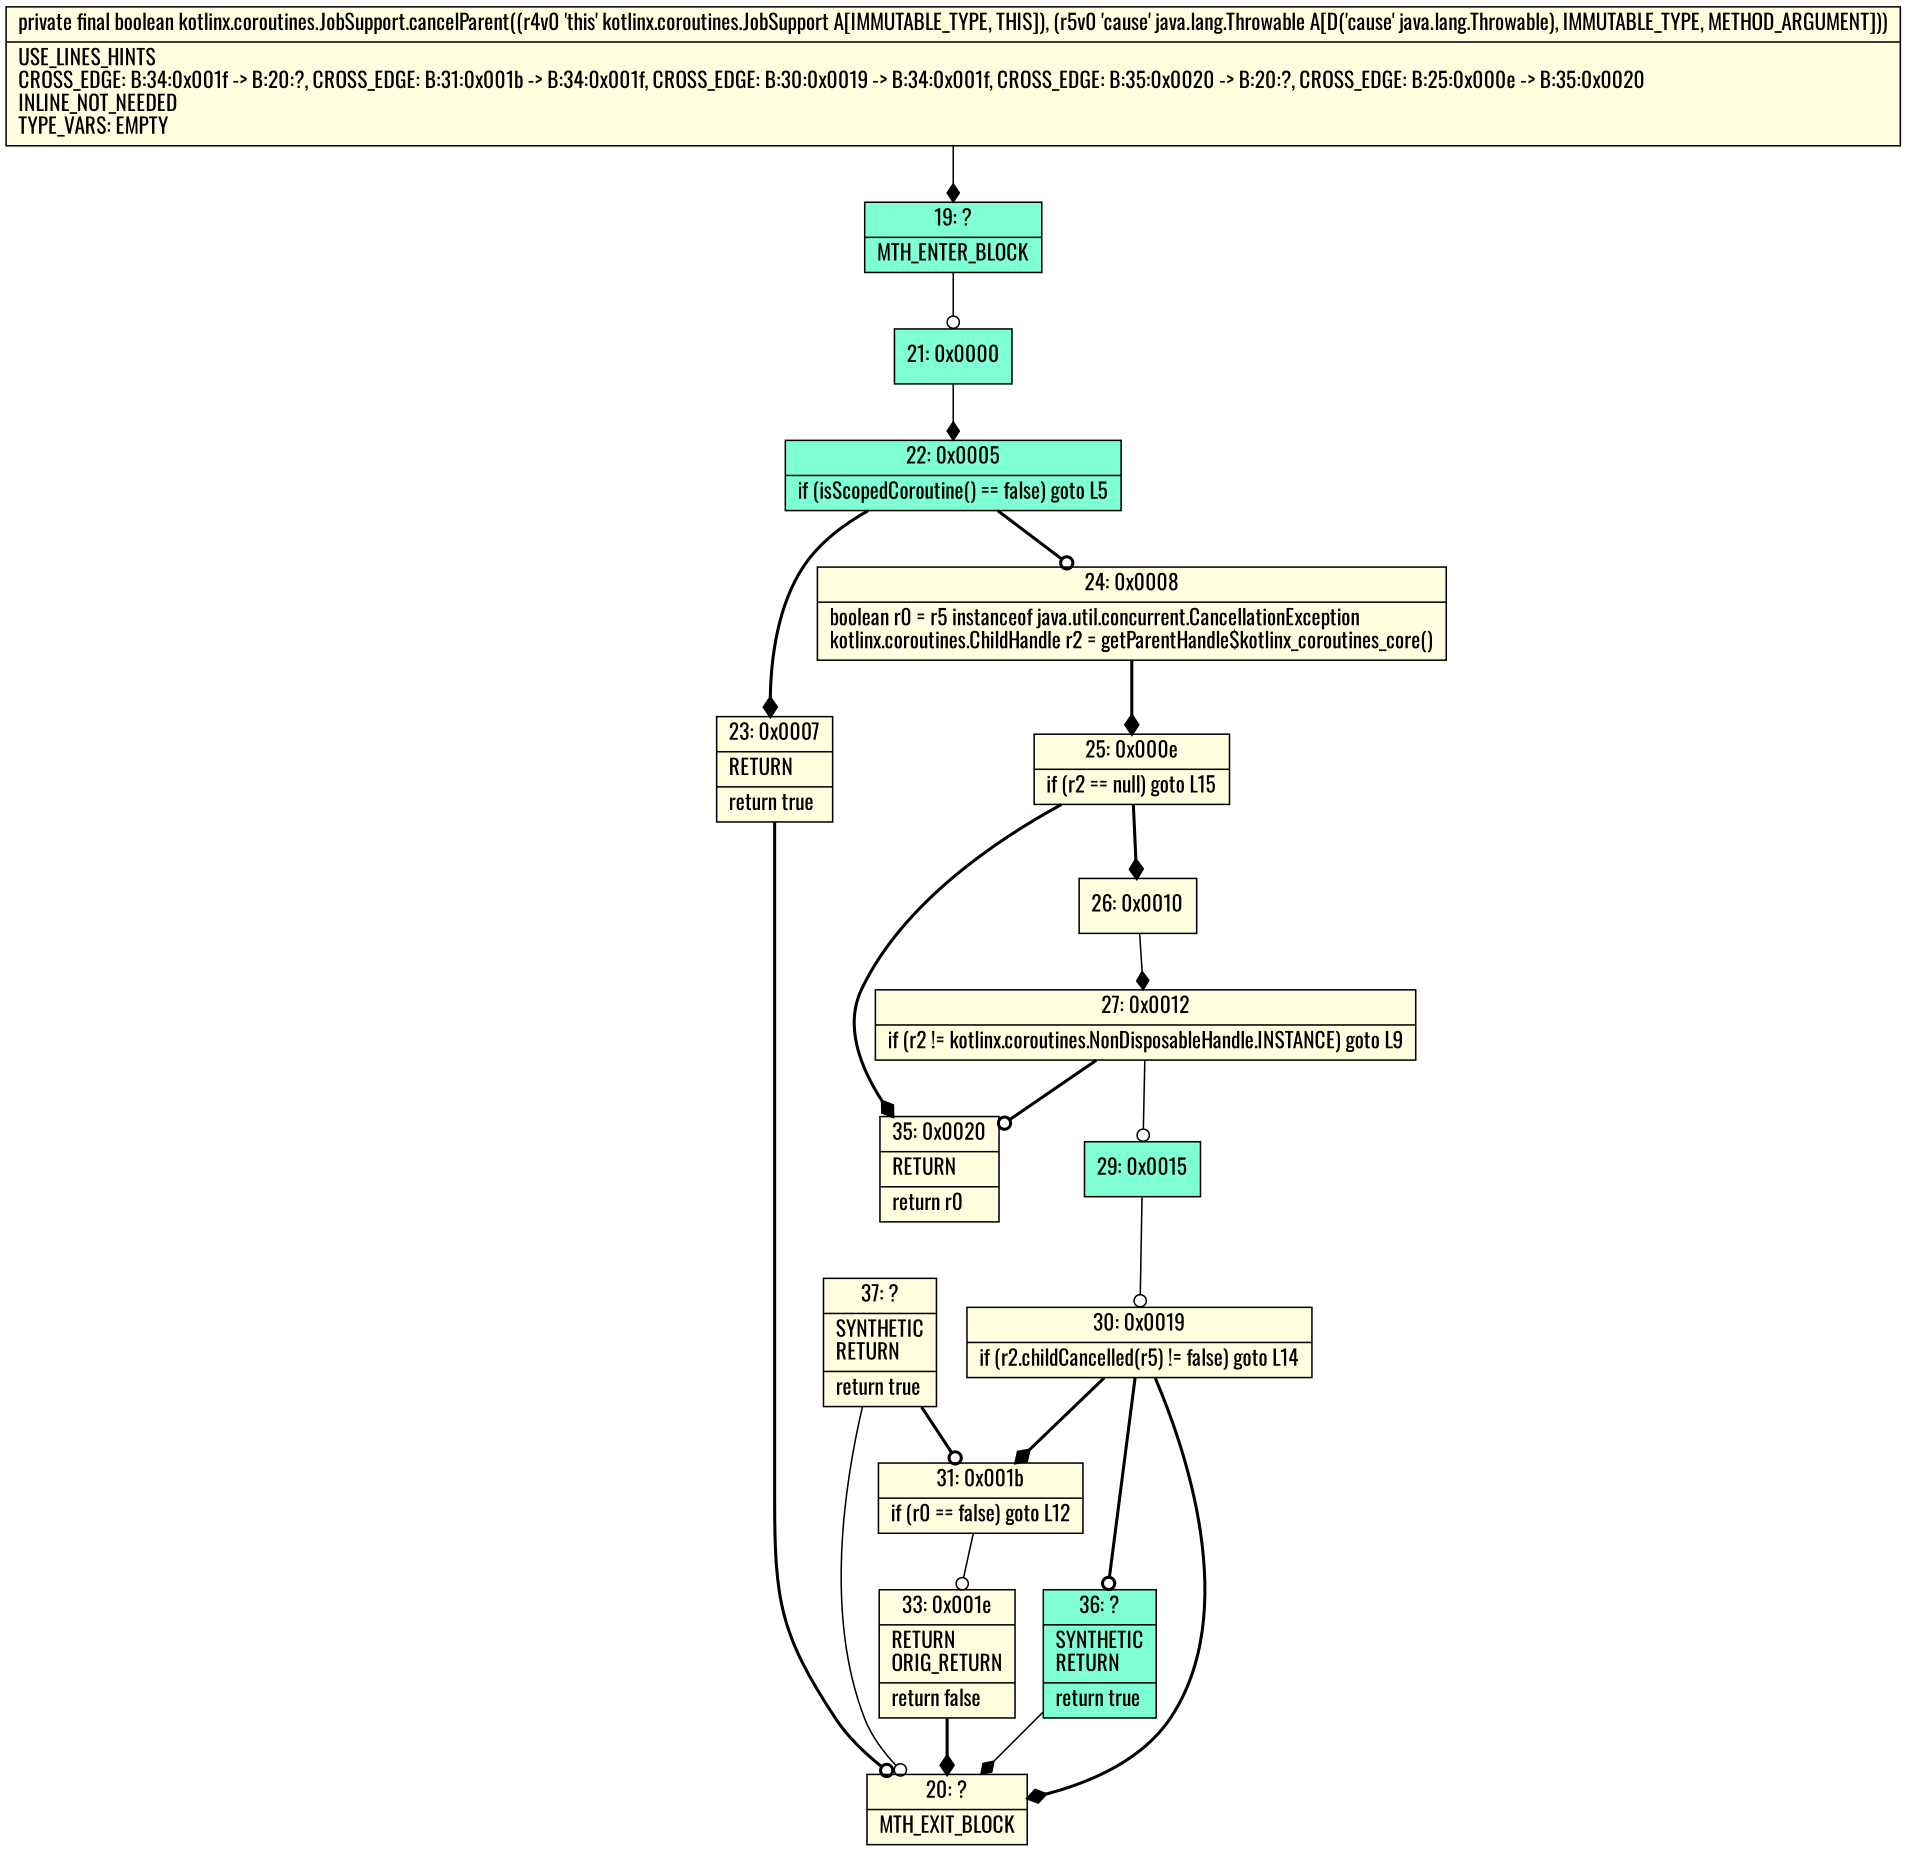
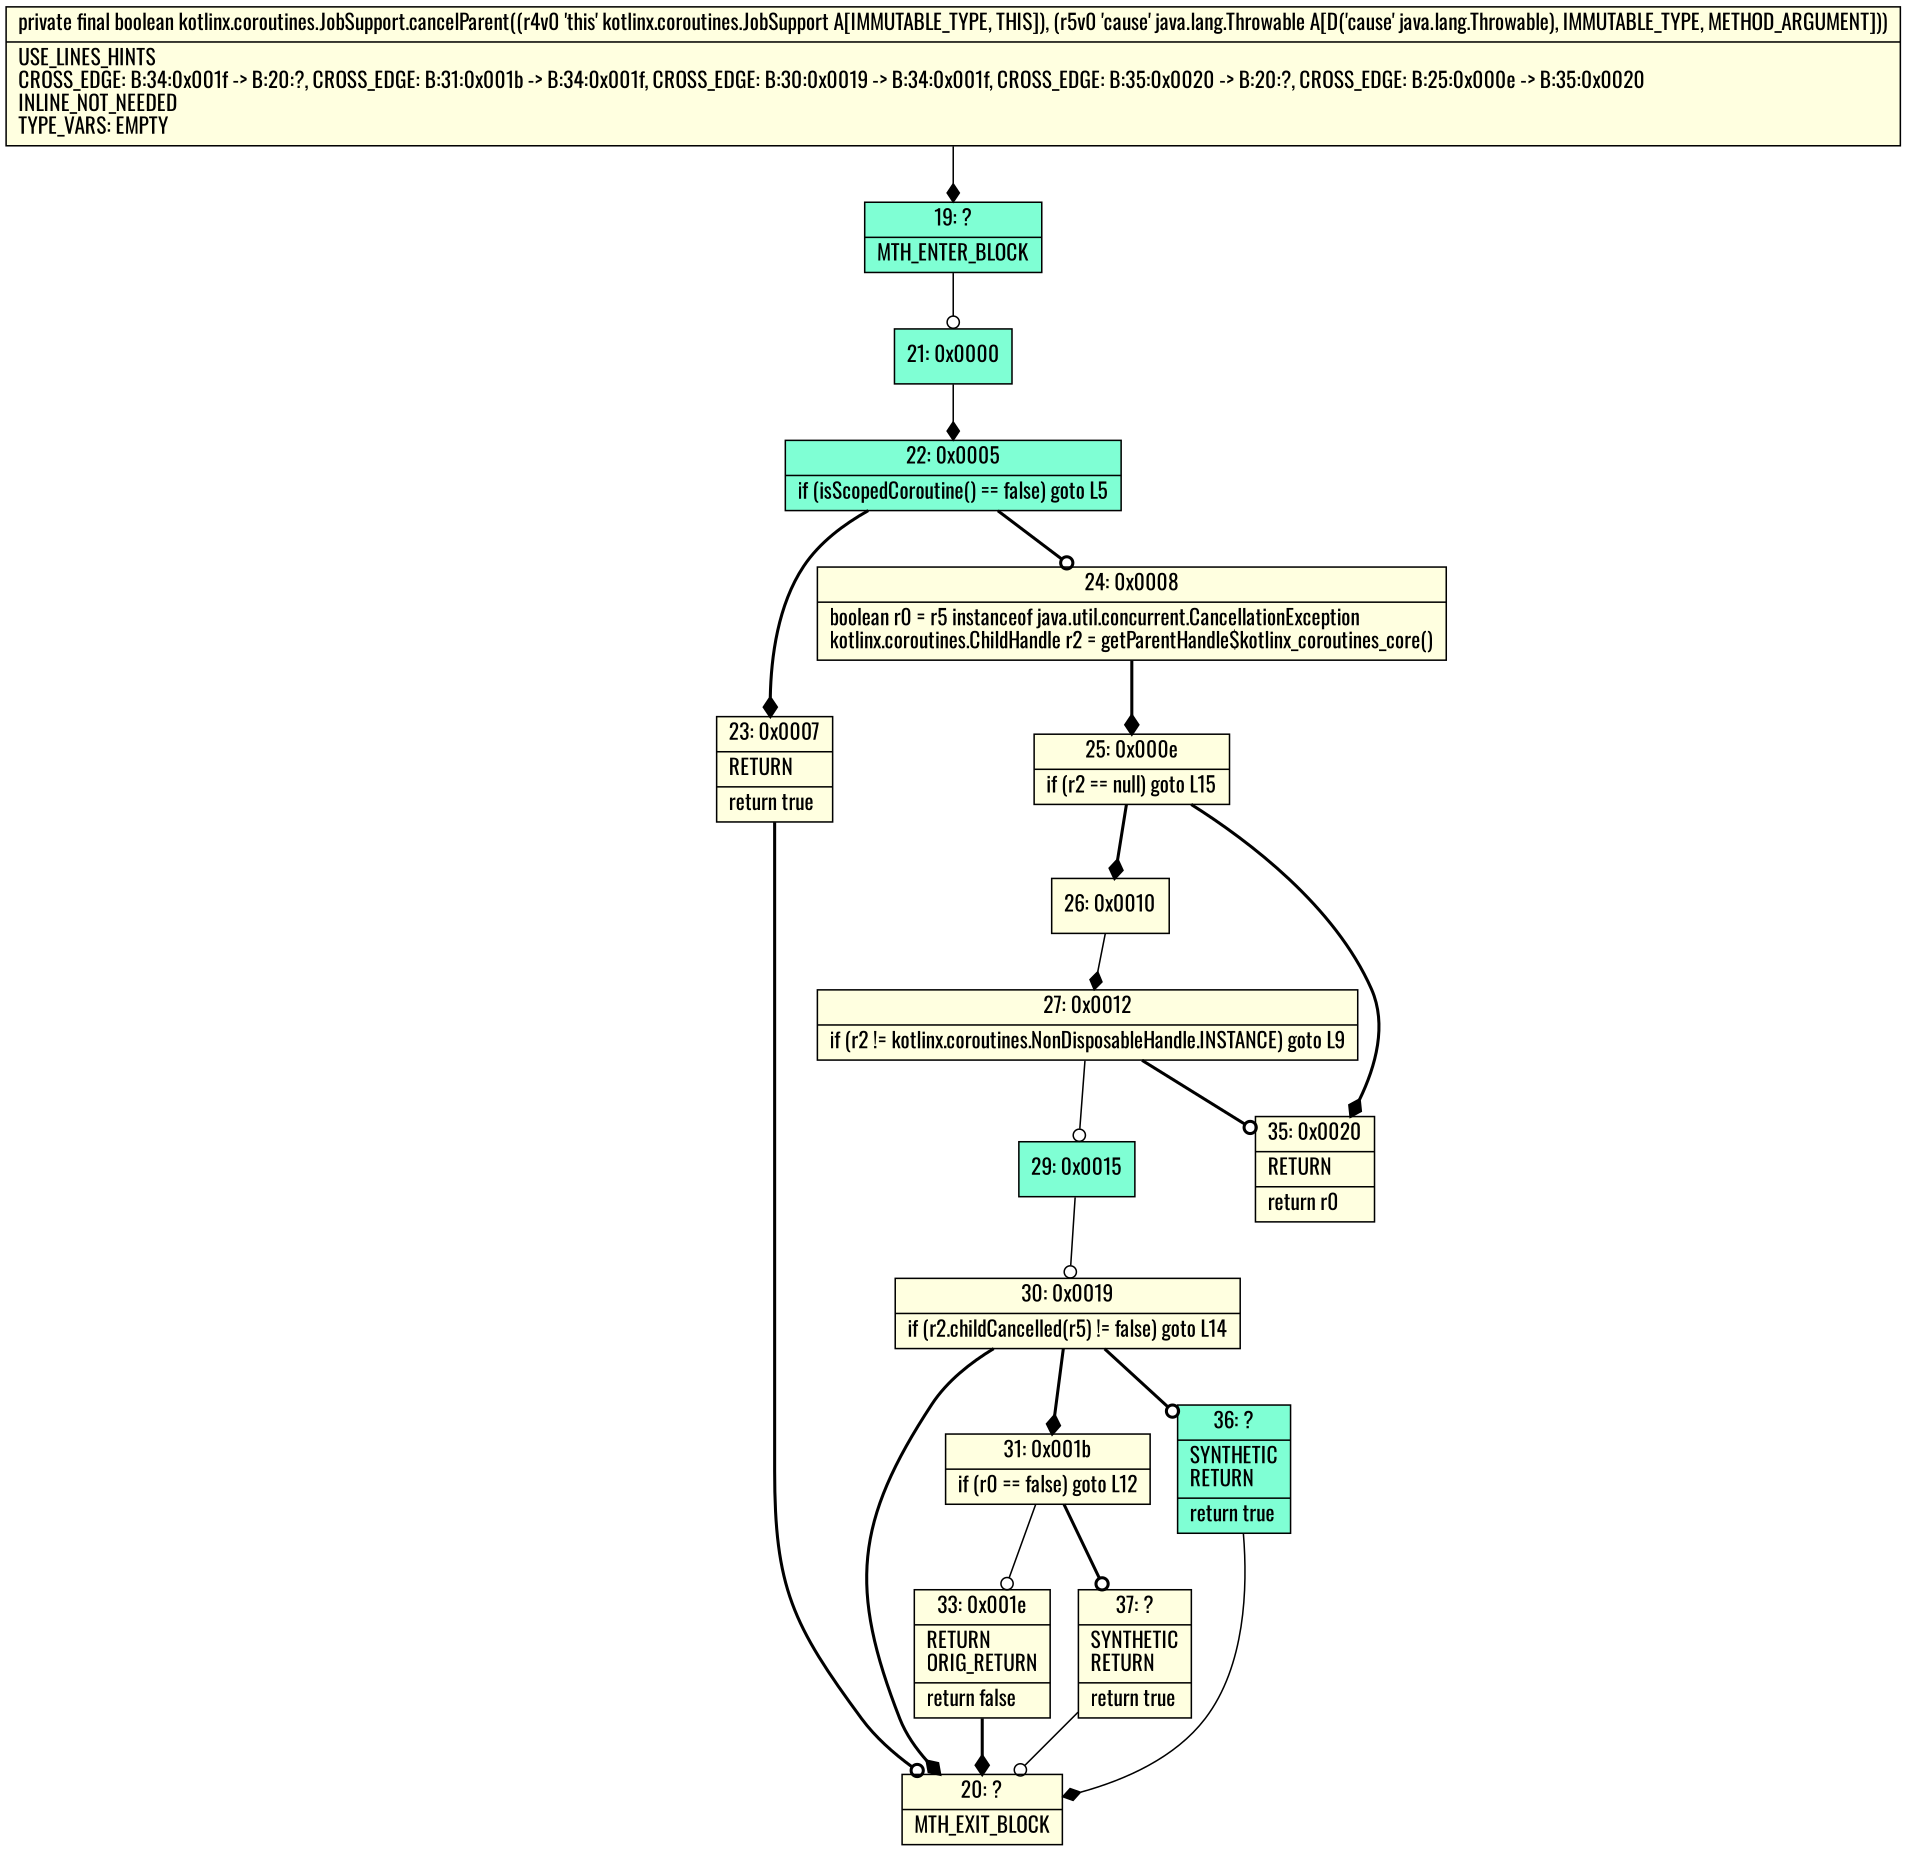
(937, 1430) -> (1082, 1541)
